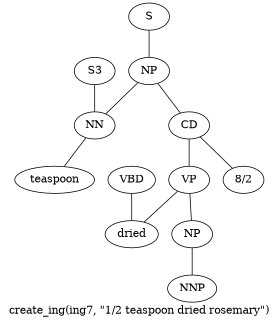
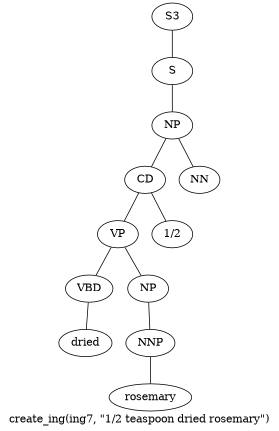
(95, 98) -> (172, 44)
(55, 180) -> none
(244, 180) -> (172, 234)
(161, 207) -> (104, 261)
none -> (150, 397)
